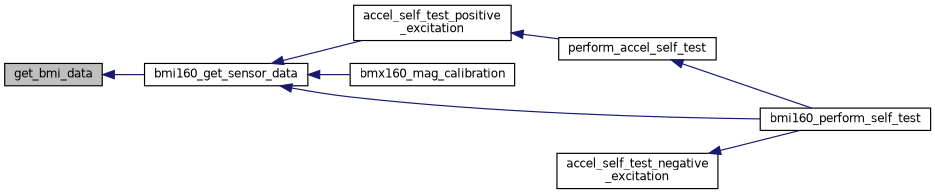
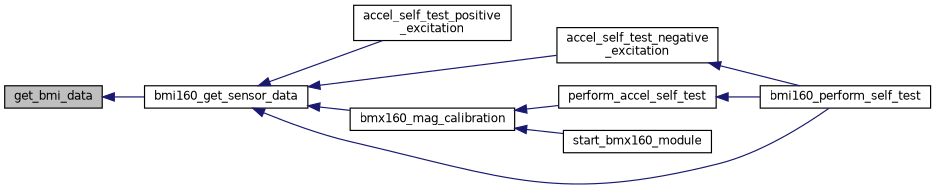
(541, 37) -> (543, 107)
none -> (438, 70)
none -> (637, 142)
